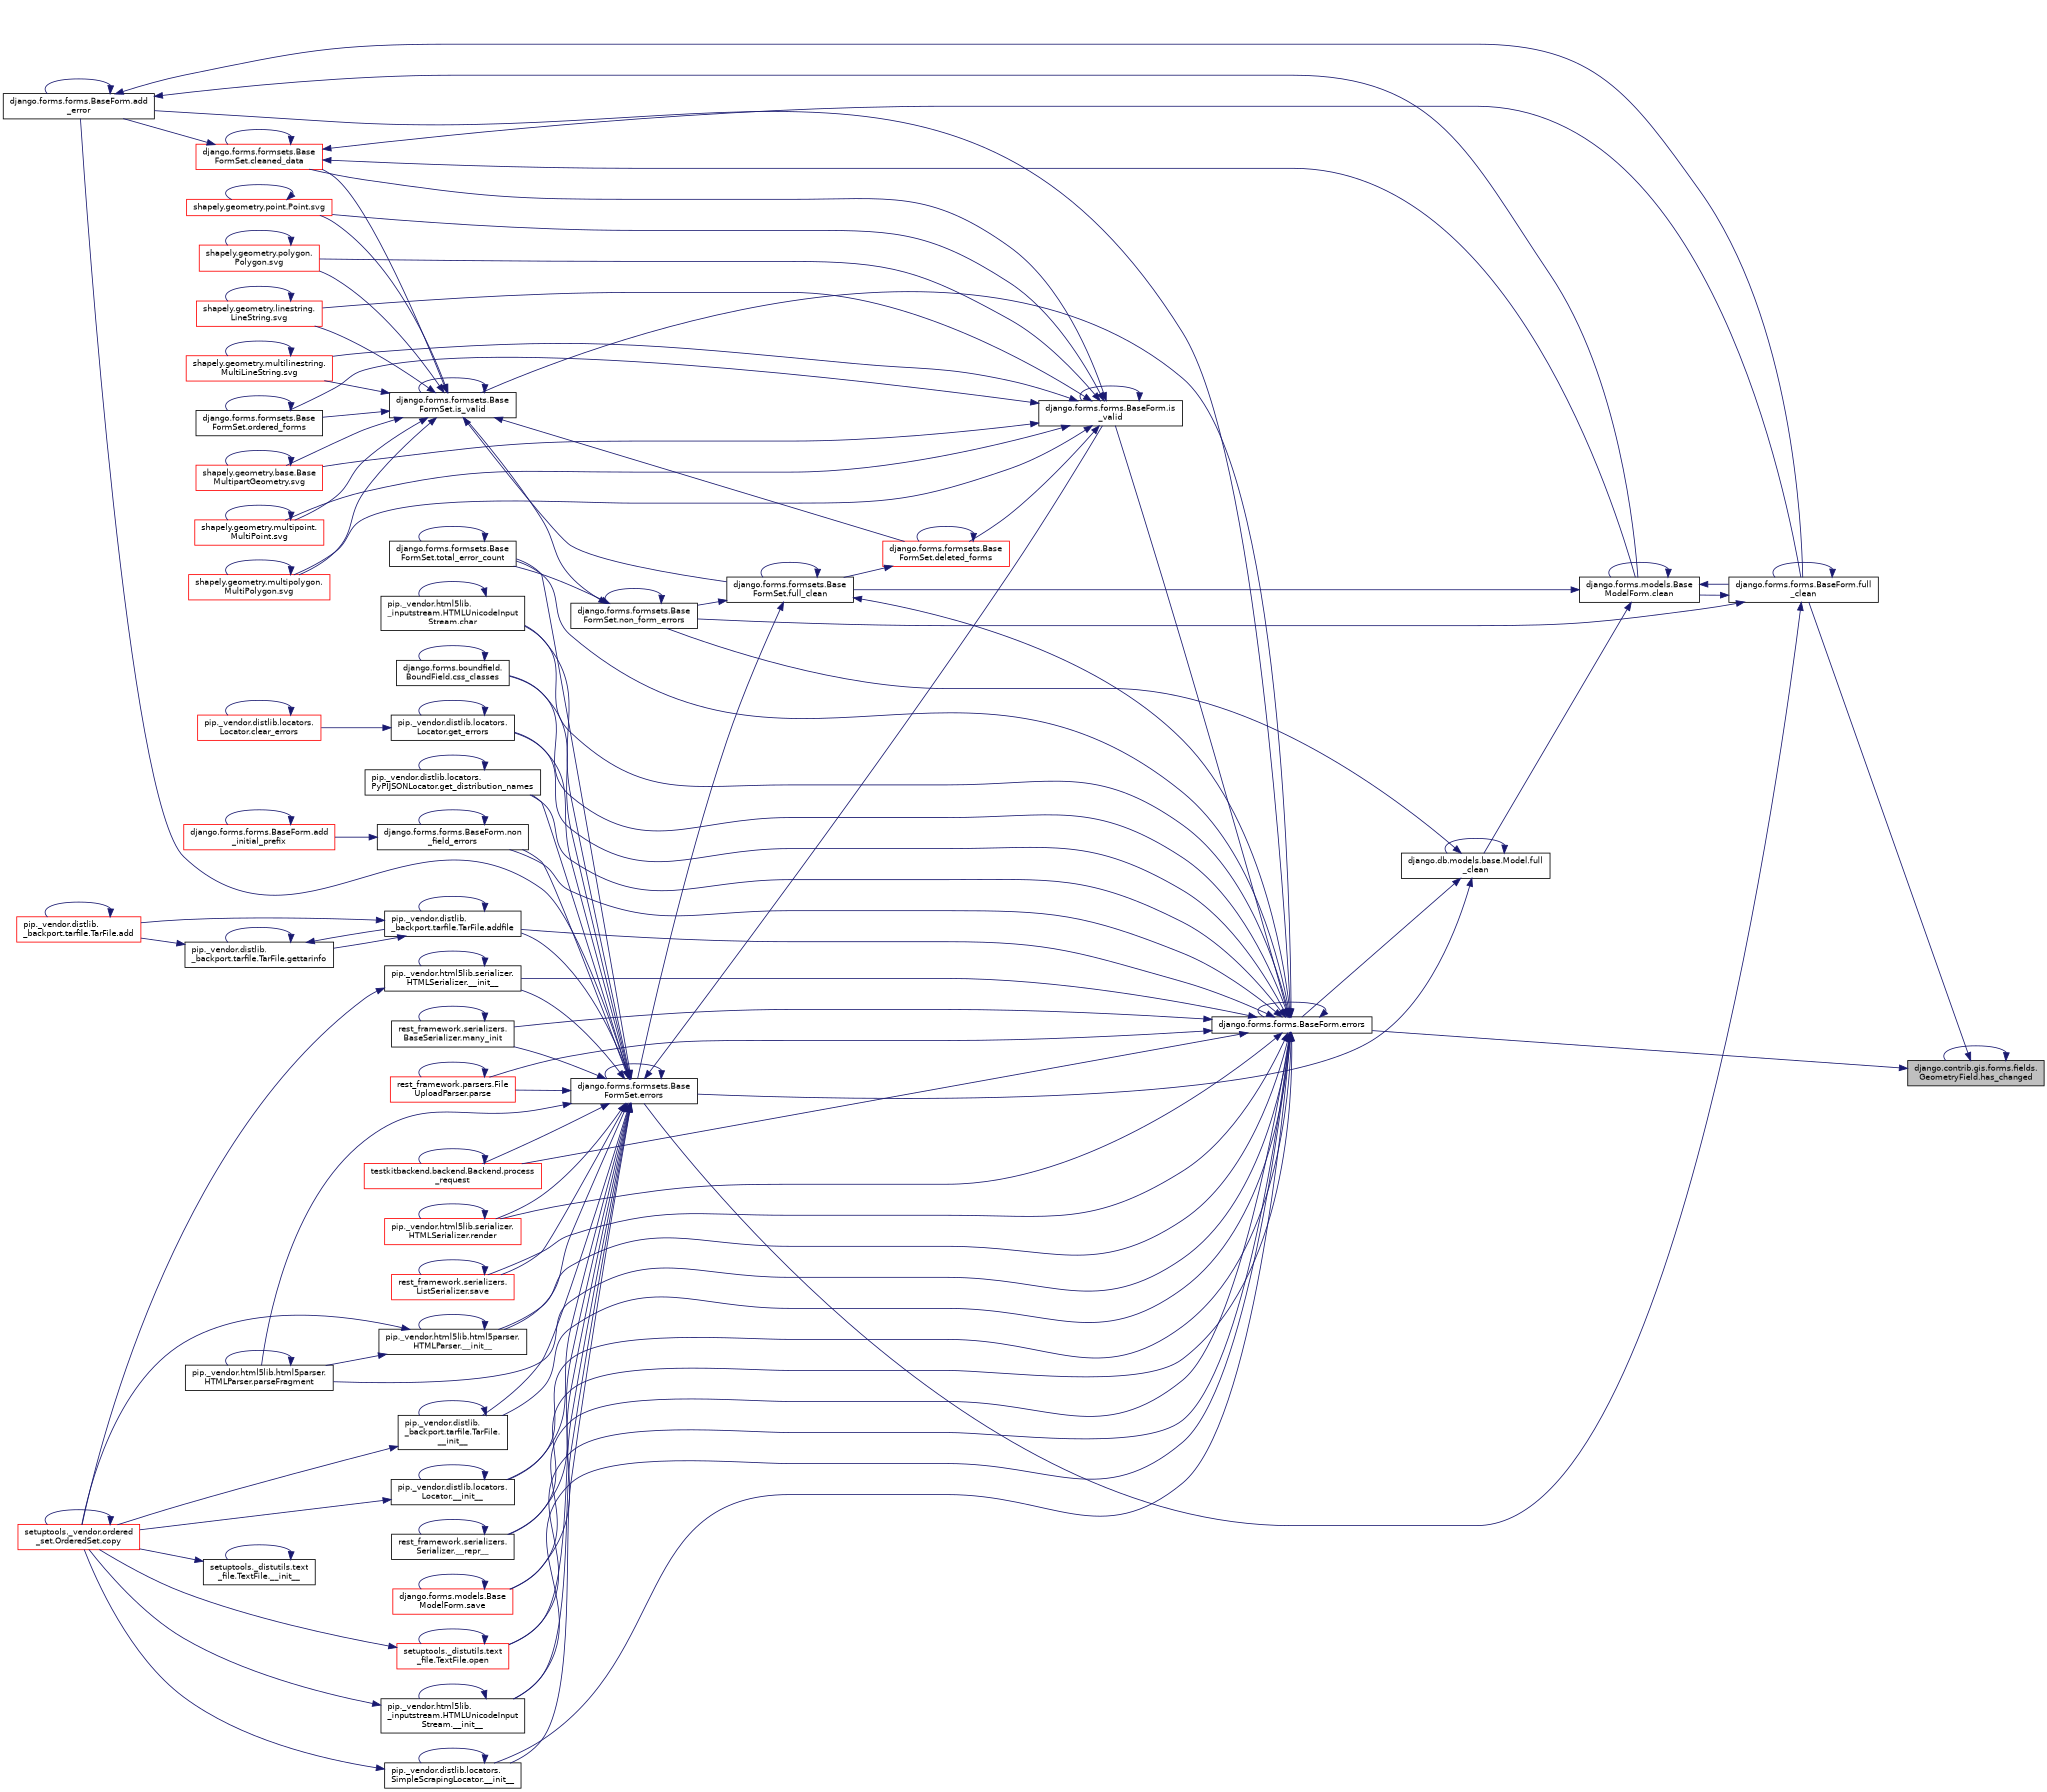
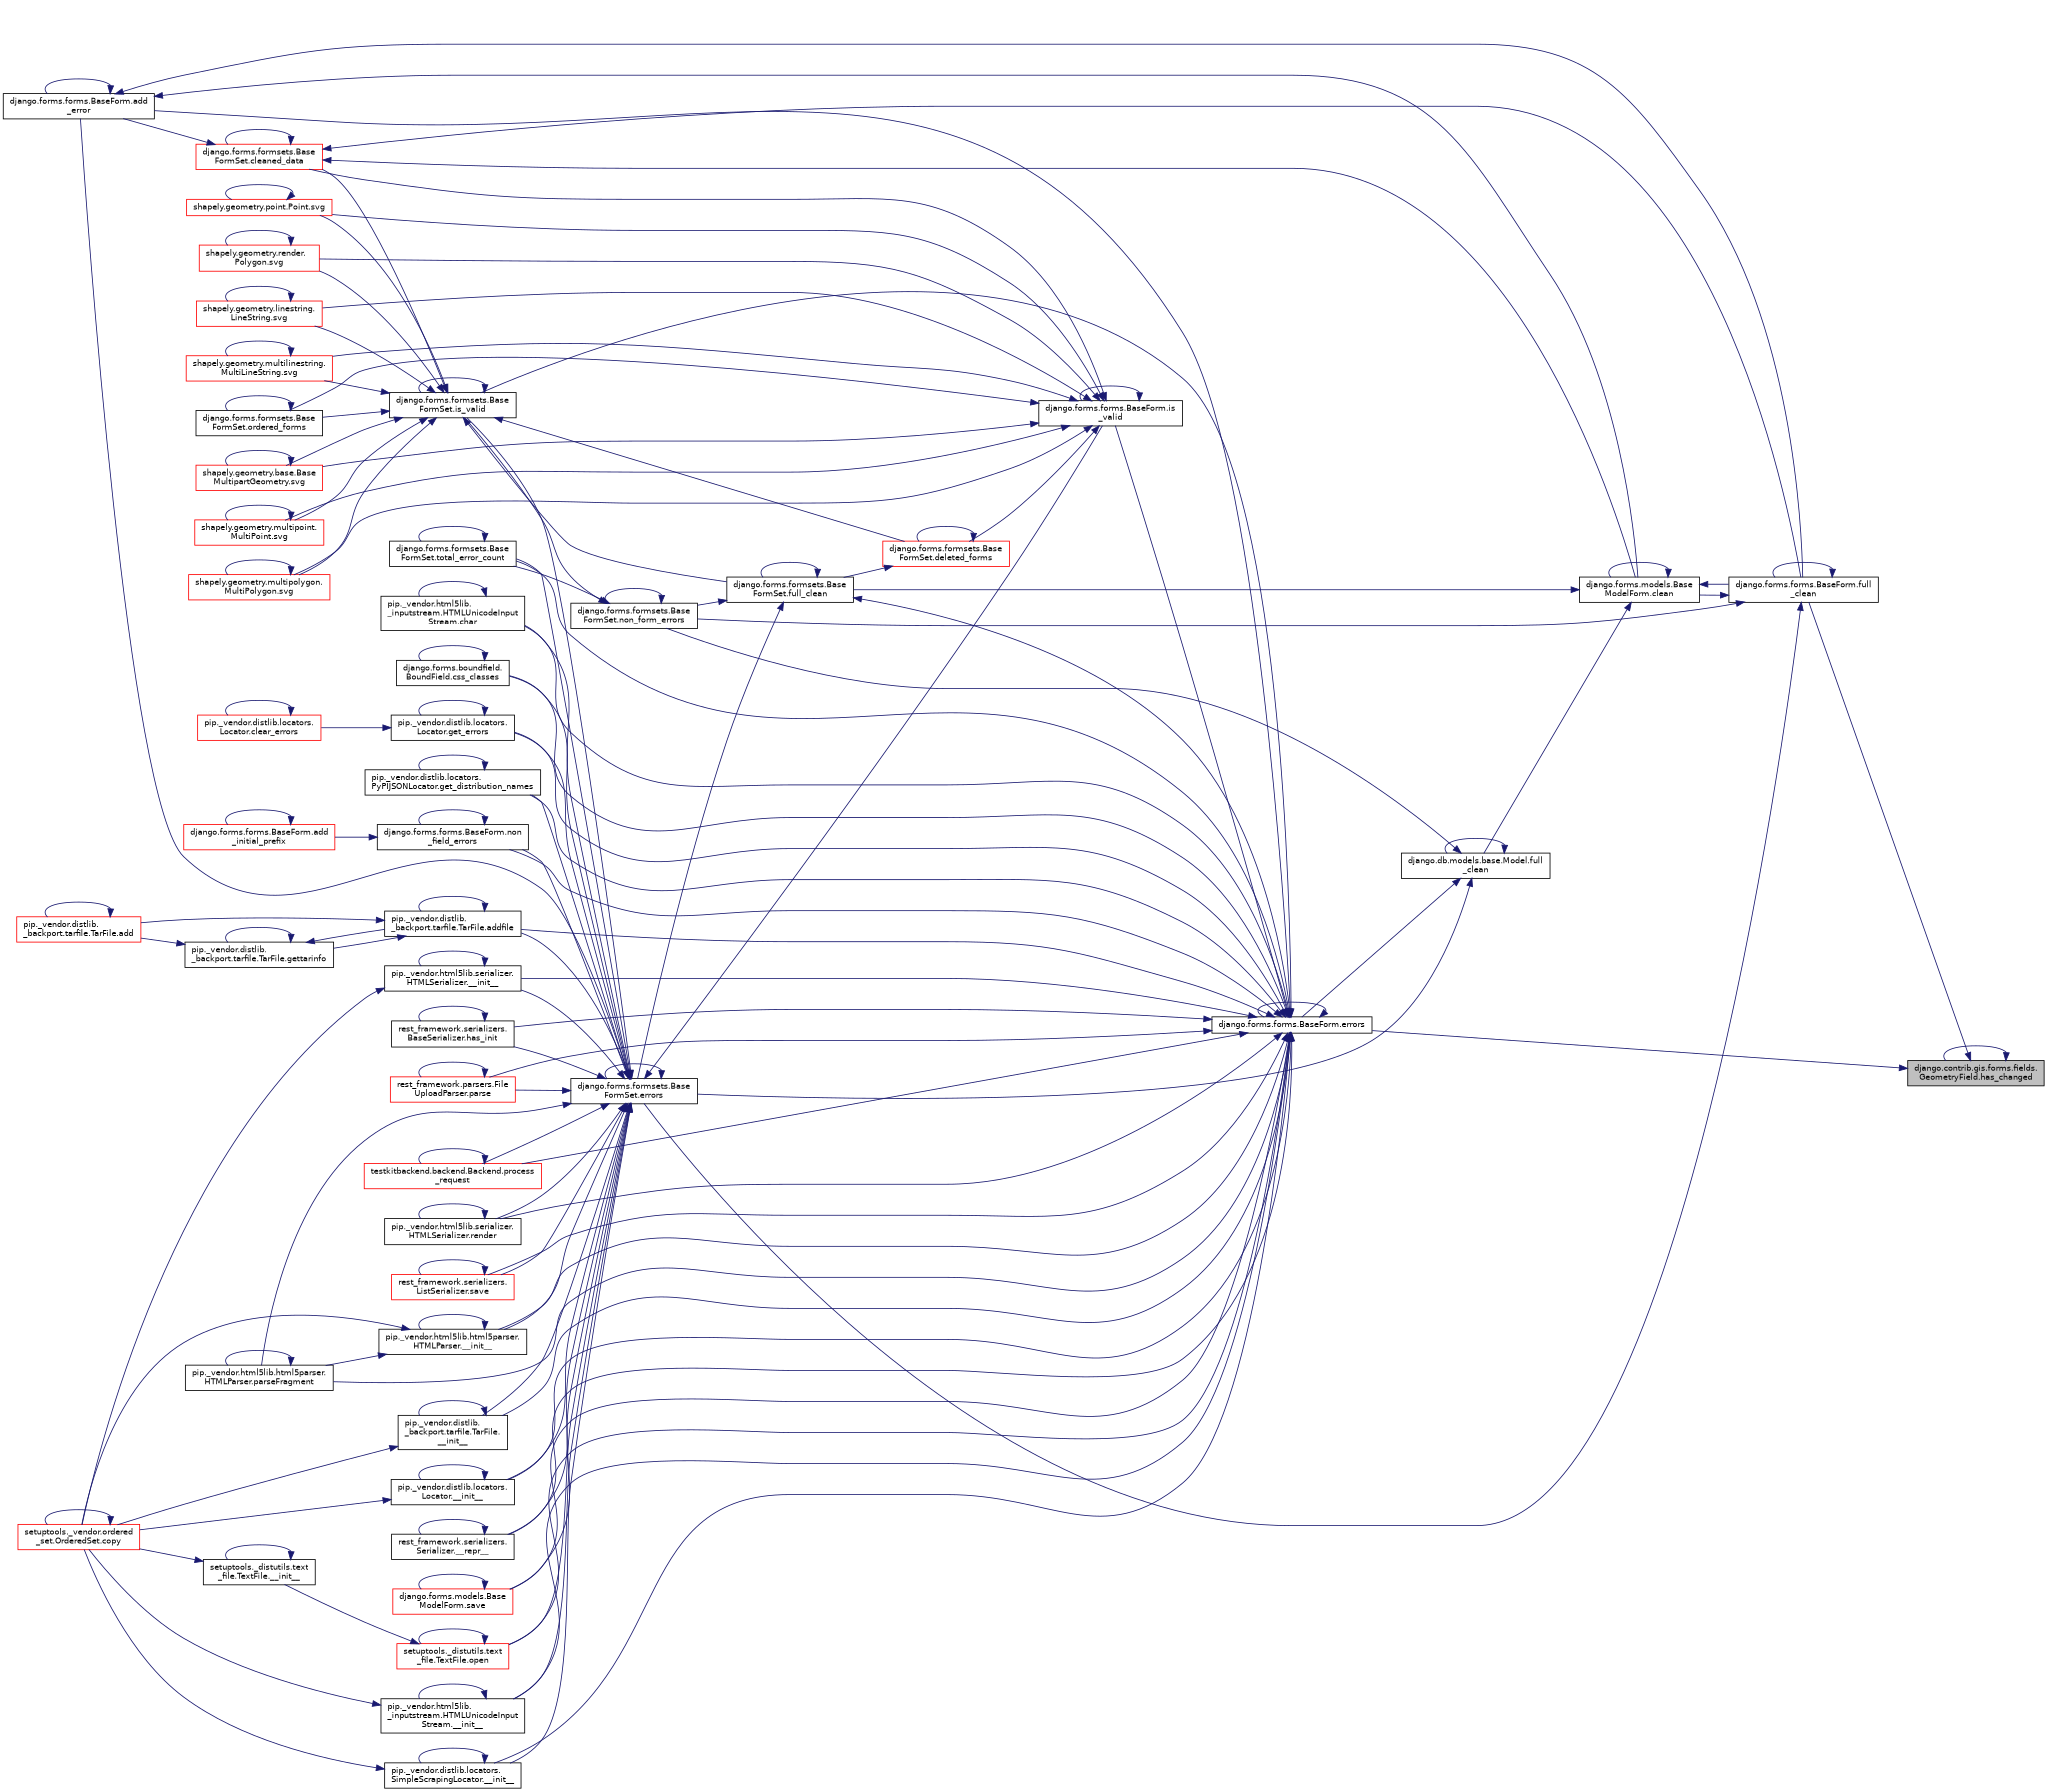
(259, 258) -> (259, 258)
none -> (582, 731)
(453, 1034) -> (453, 1034)
(453, 1232) -> (453, 1232)
(239, 1611) -> (347, 1614)
